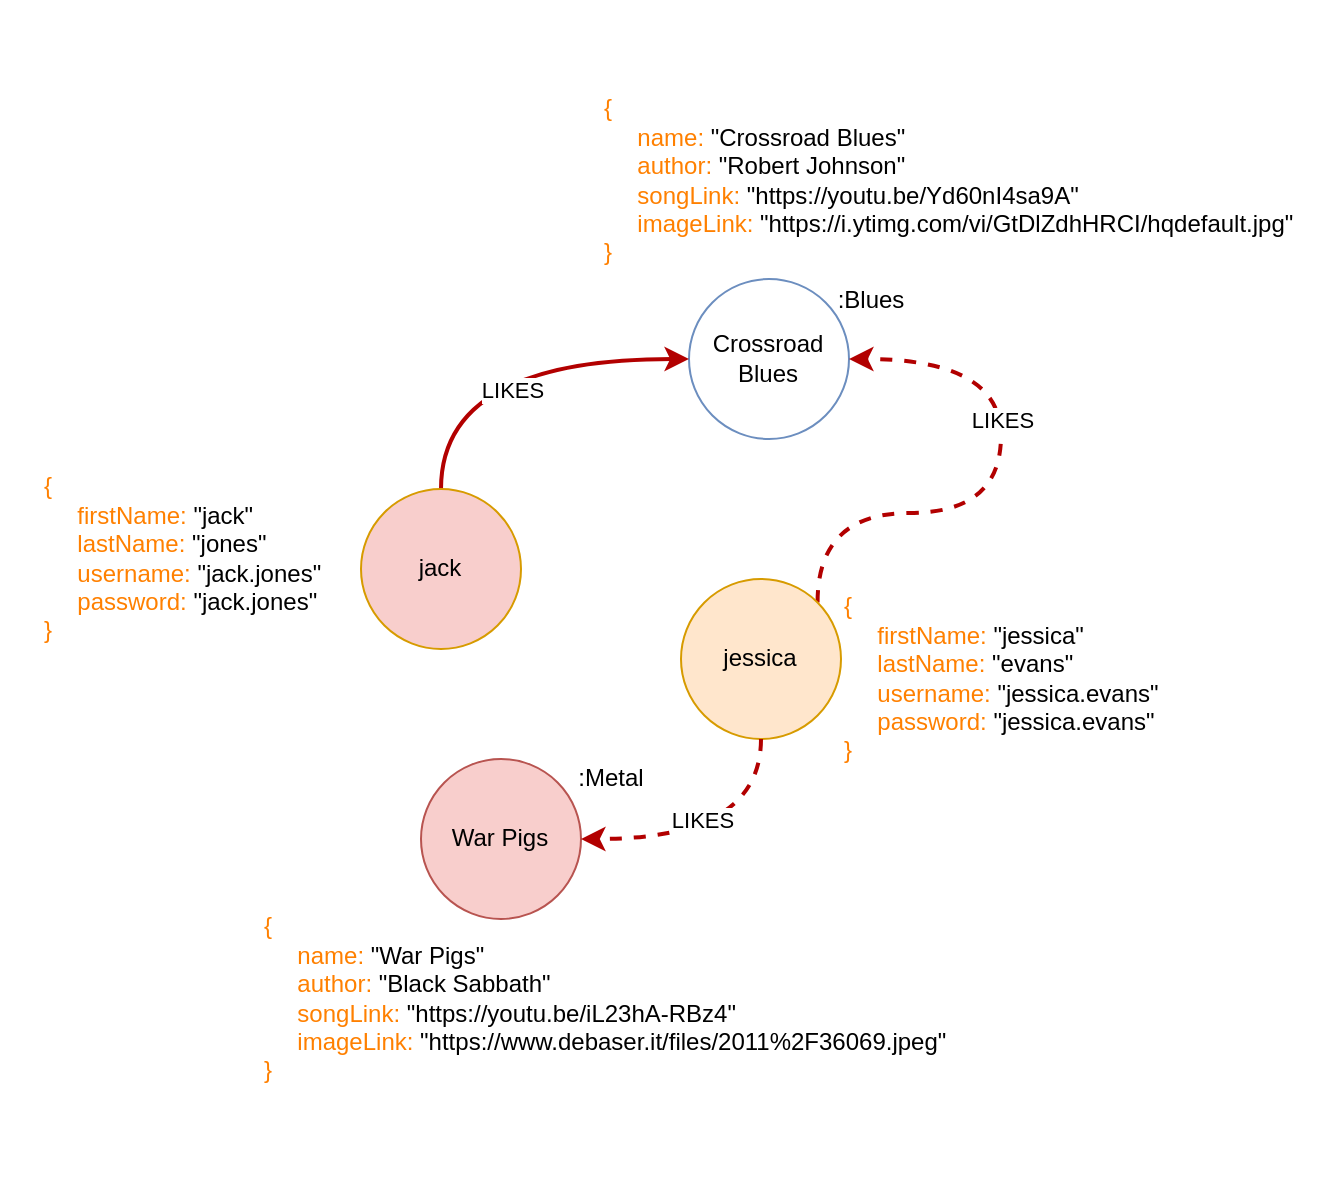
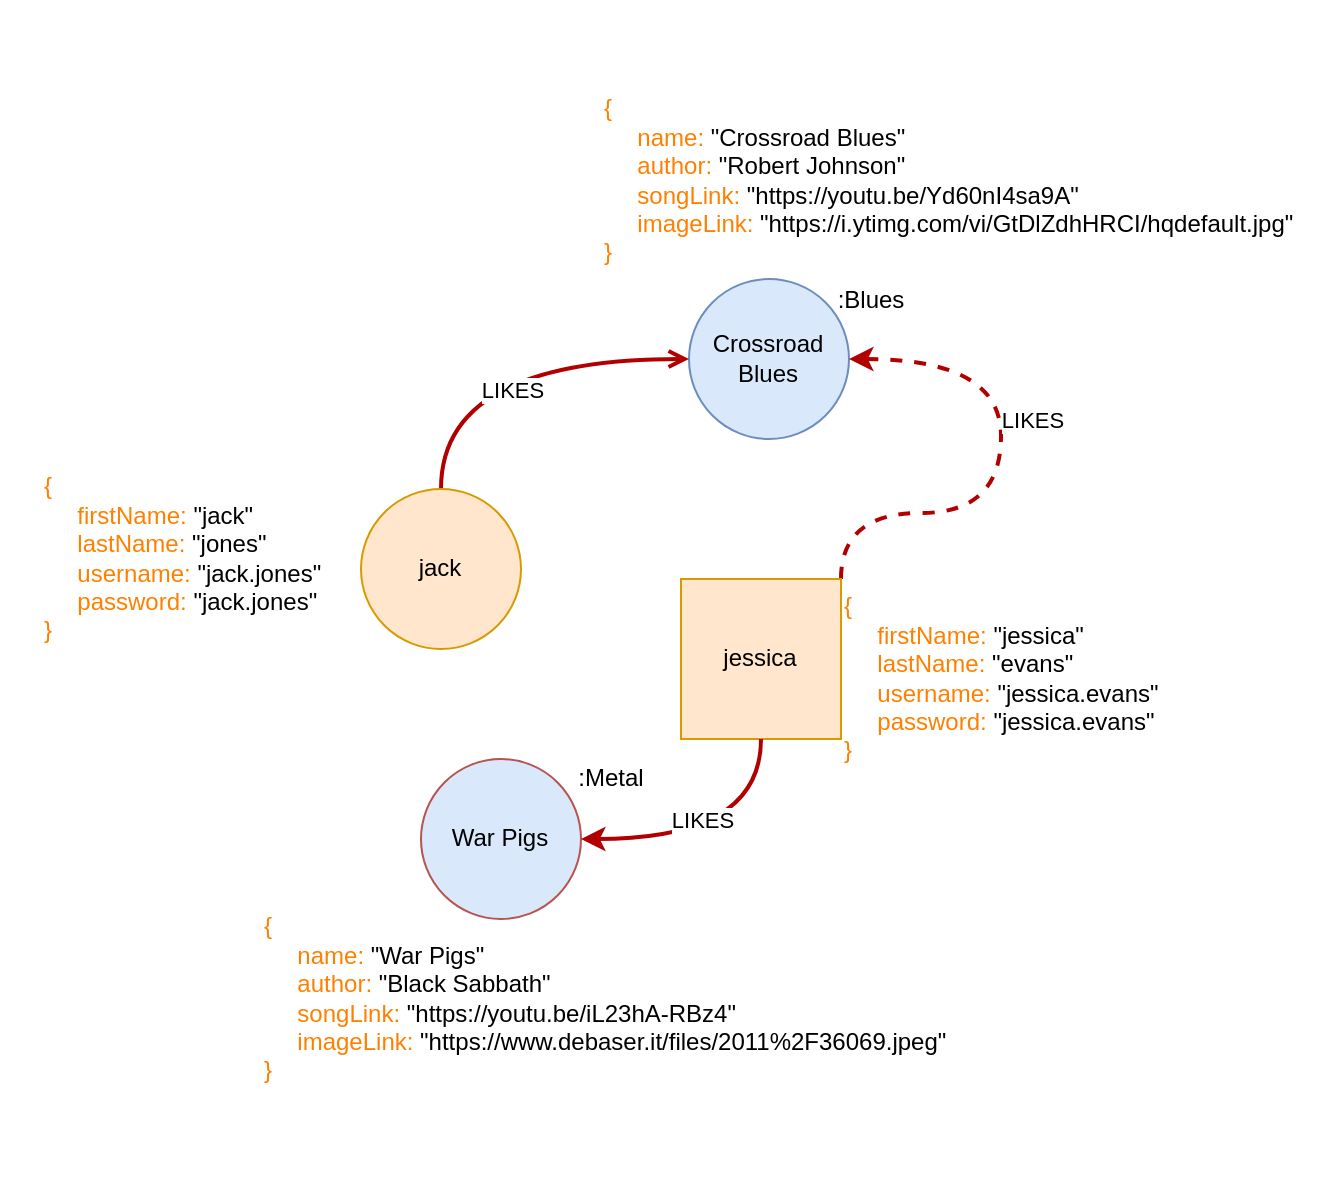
(670, 359) -> (671, 359)
(769, 359) -> (769, 359)
(441, 569) -> (441, 569)
(761, 659) -> (761, 659)
(748, 787) -> (748, 787)
(501, 839) -> (501, 839)
